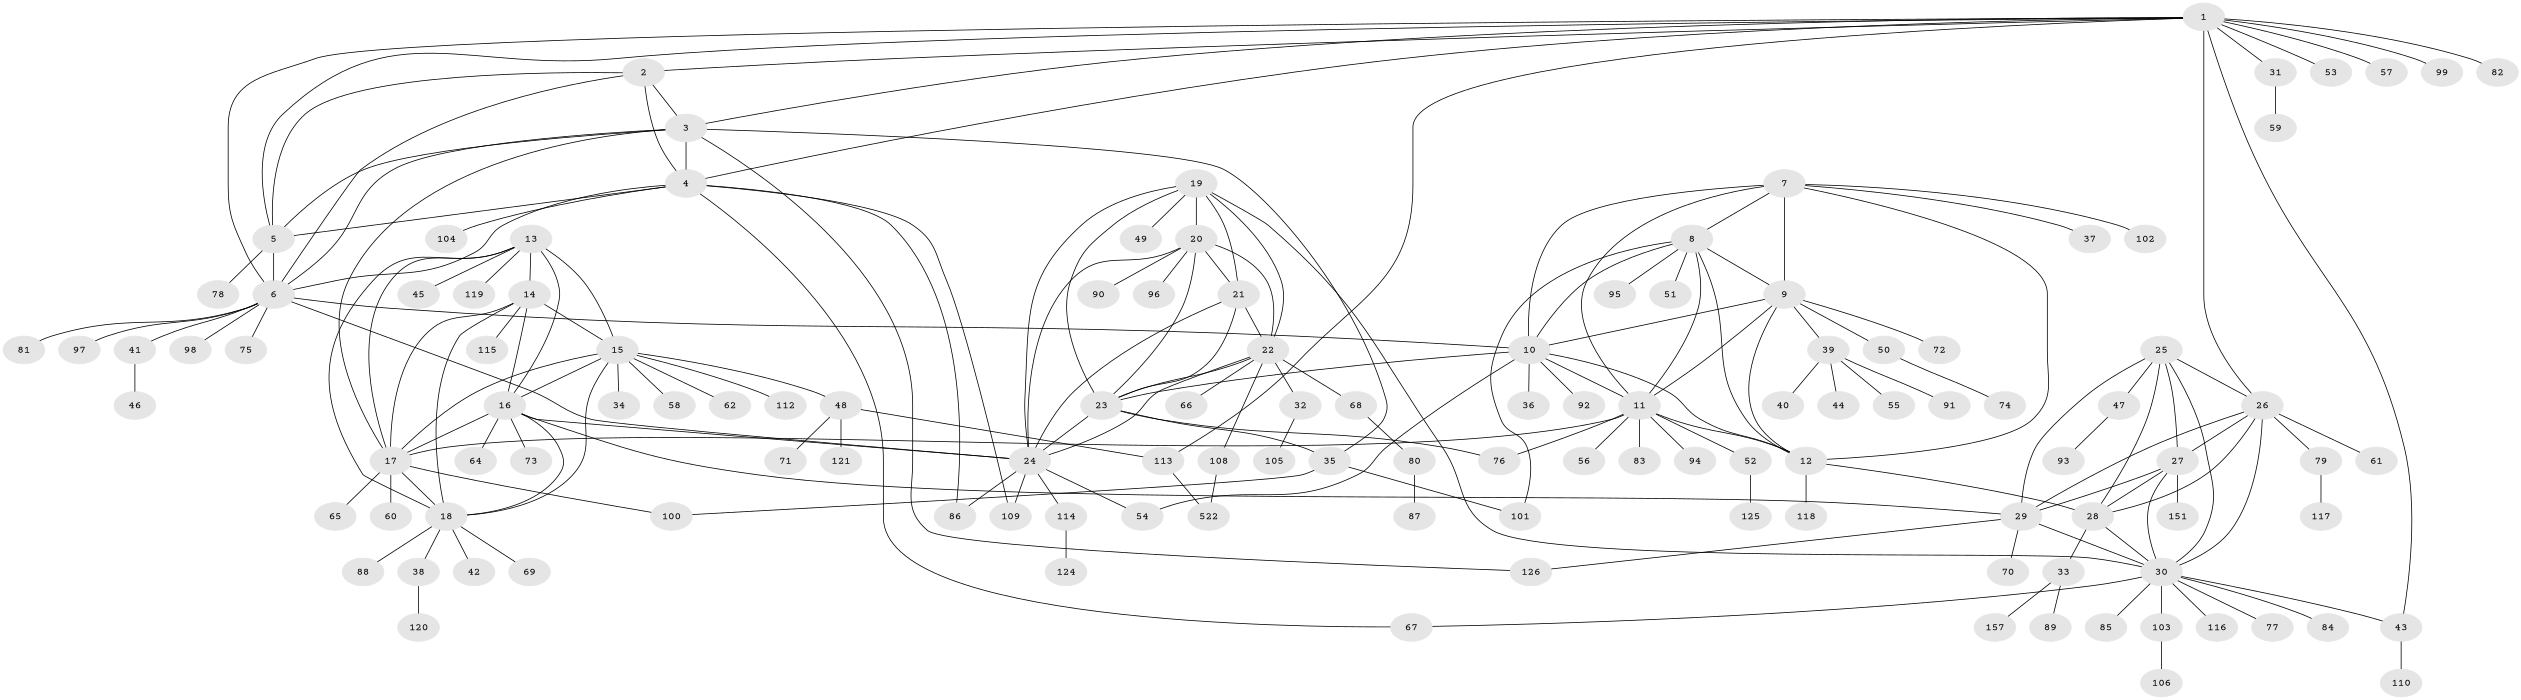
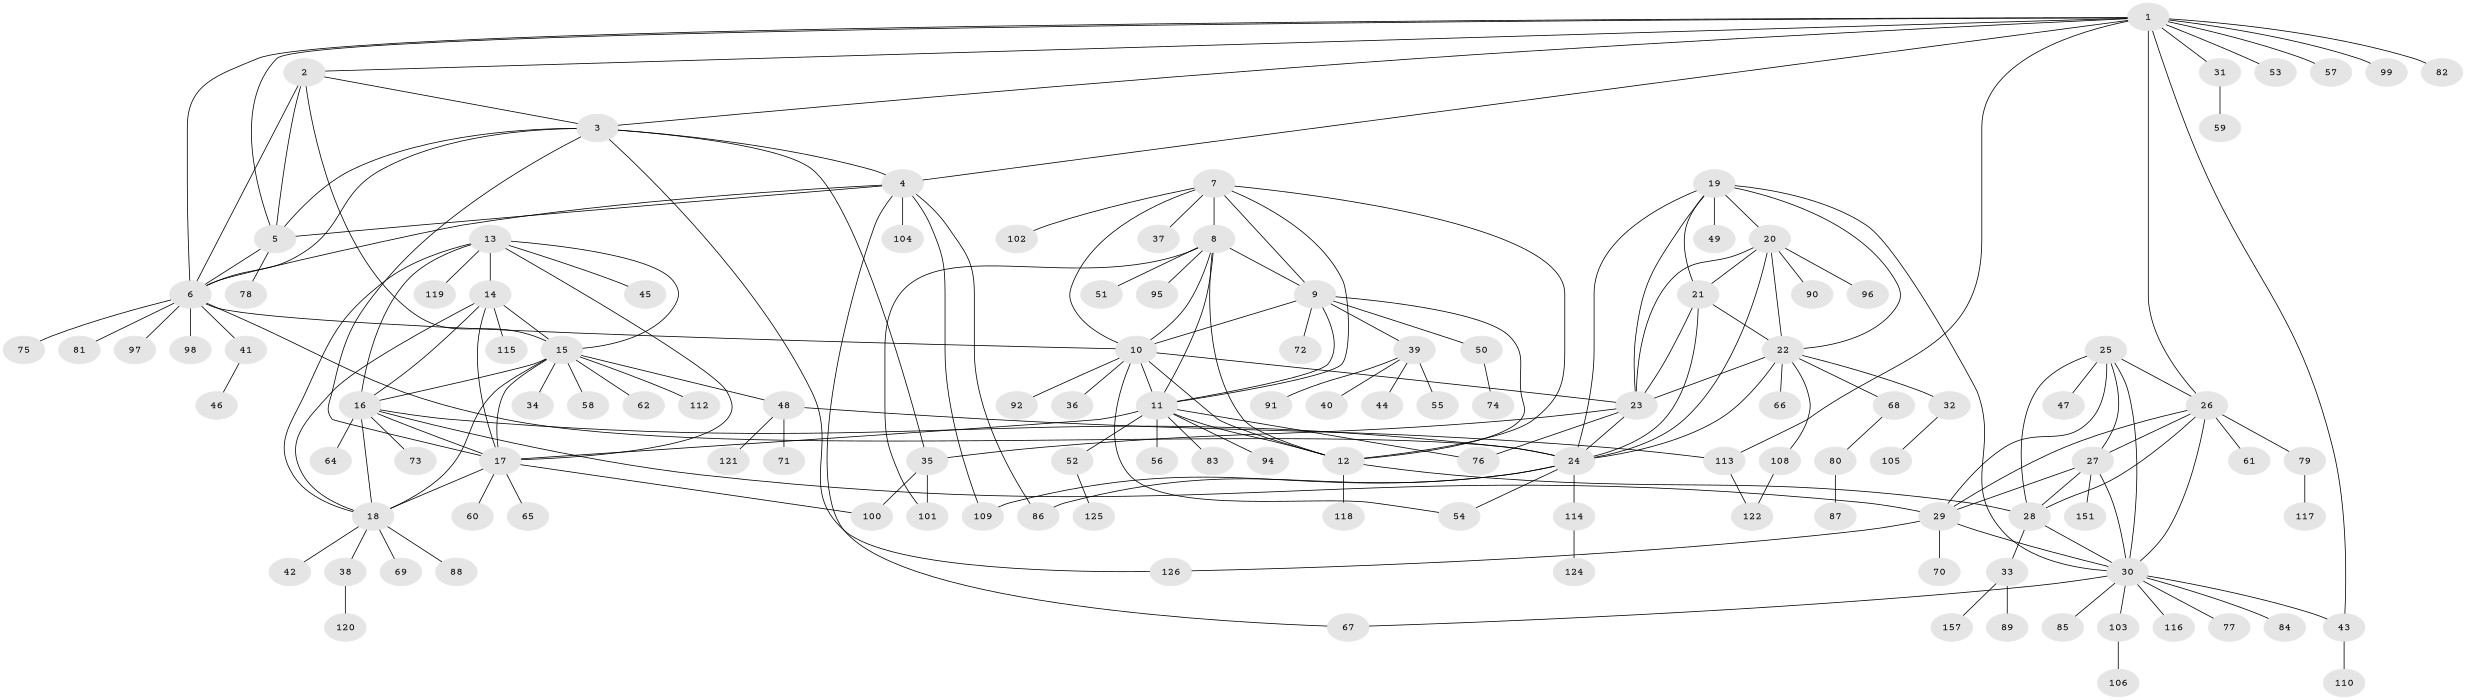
(656, 135) -> (373, 270)
(2064, 461) -> none
(1209, 516) -> (1752, 516)
